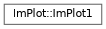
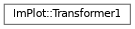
(53, 14) -> (67, 14)
